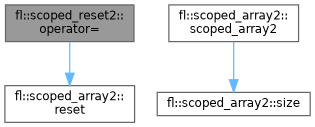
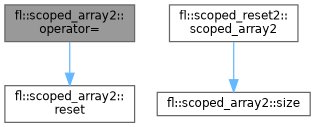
(70, 23) -> (70, 23)
(234, 23) -> (234, 23)
